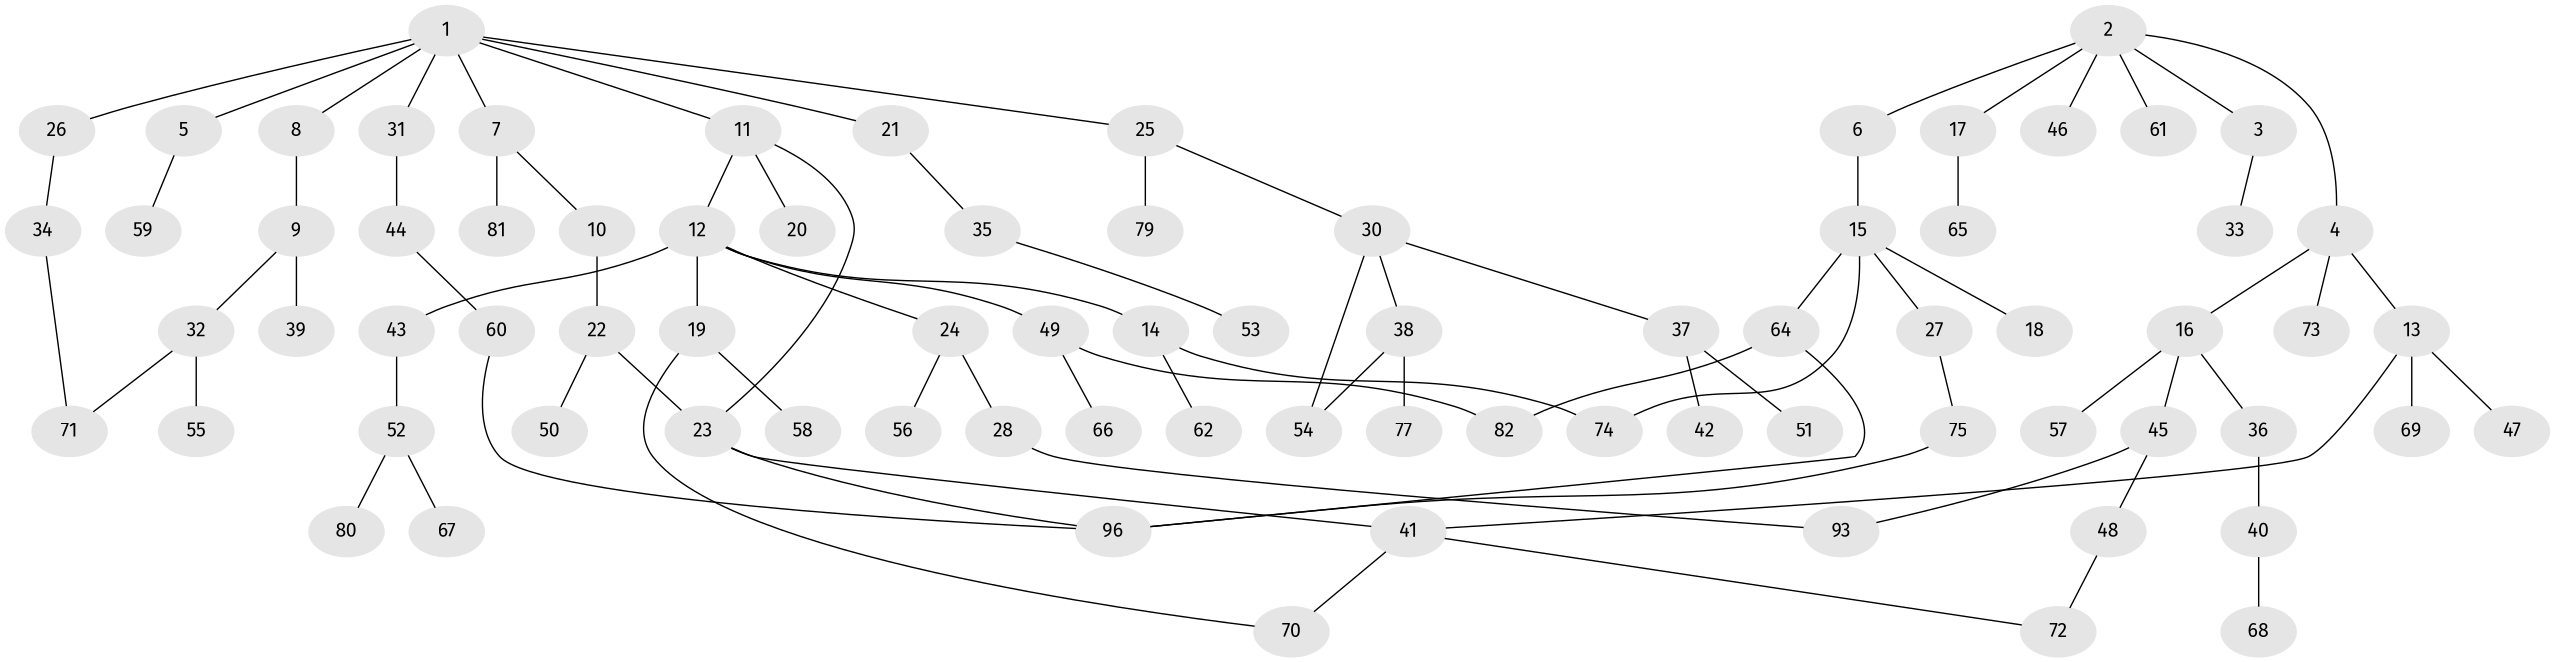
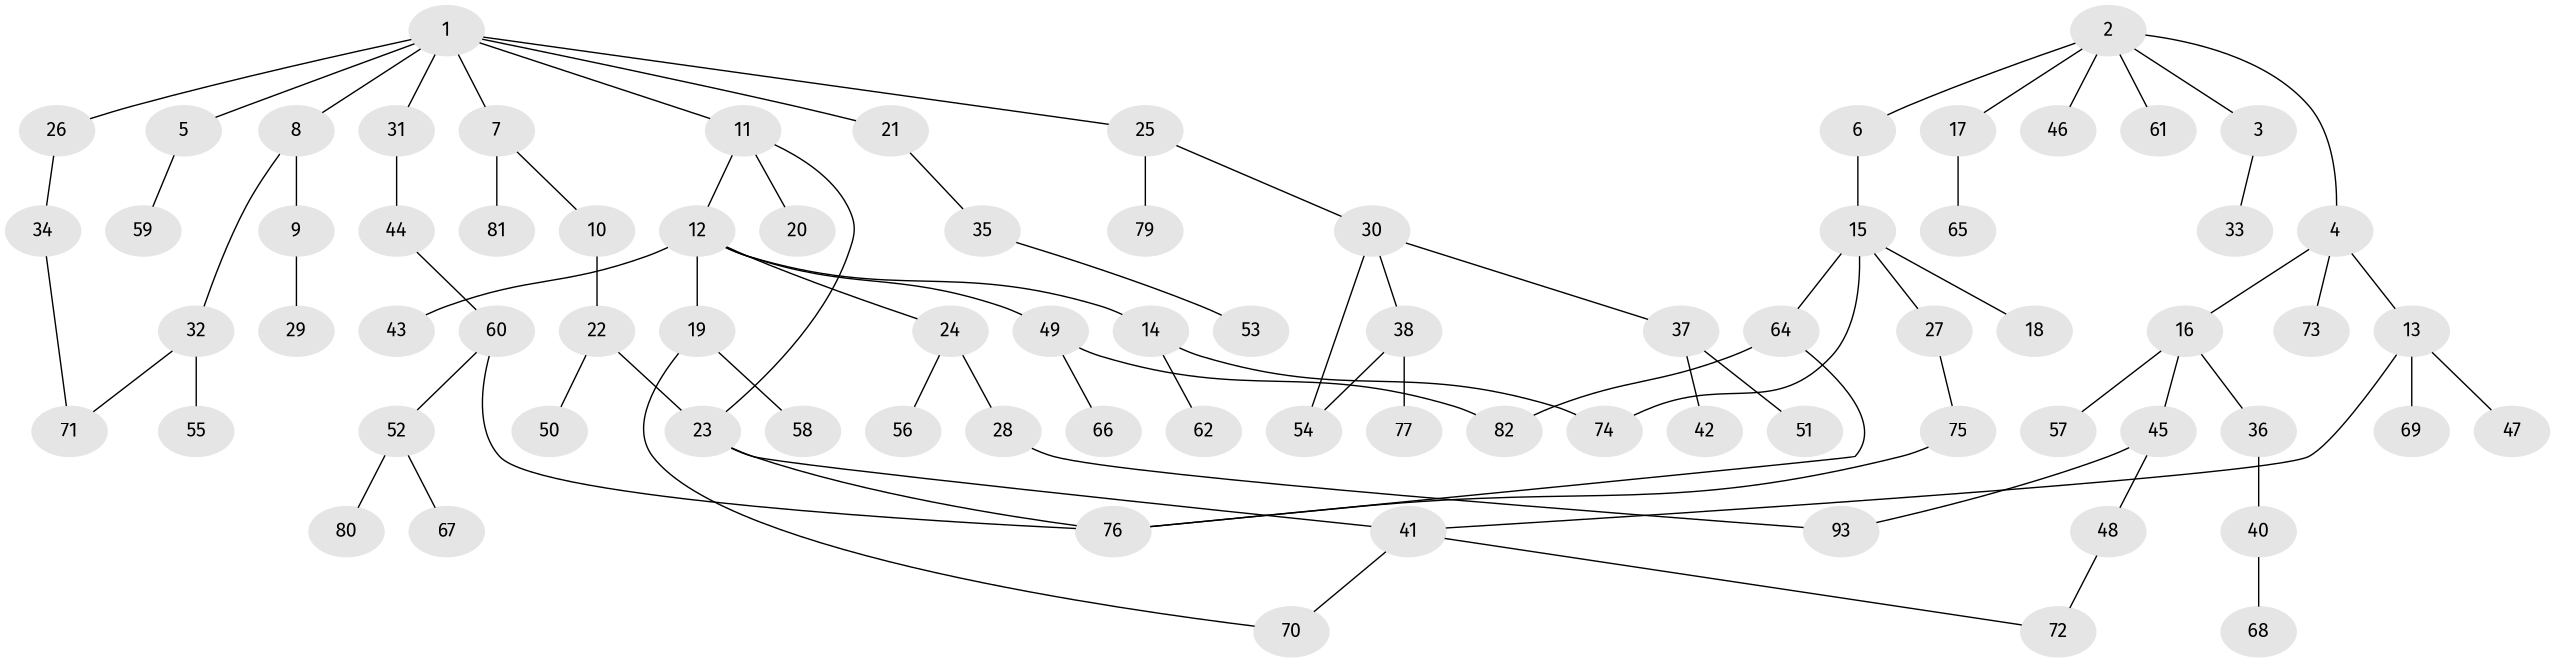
(246, 281) -> (236, 227)
(296, 331) -> (296, 331)
(397, 381) -> (447, 381)
(1113, 532) -> (1113, 532)
